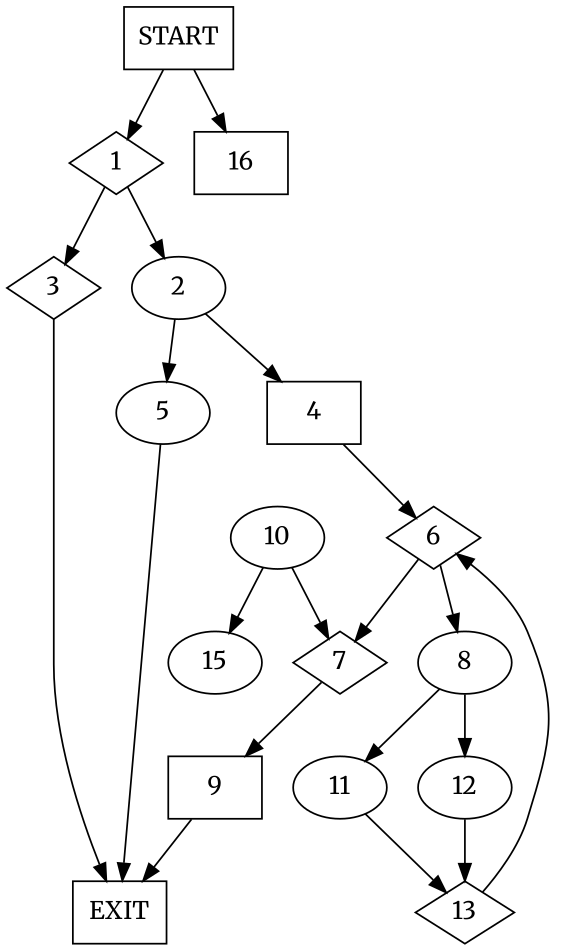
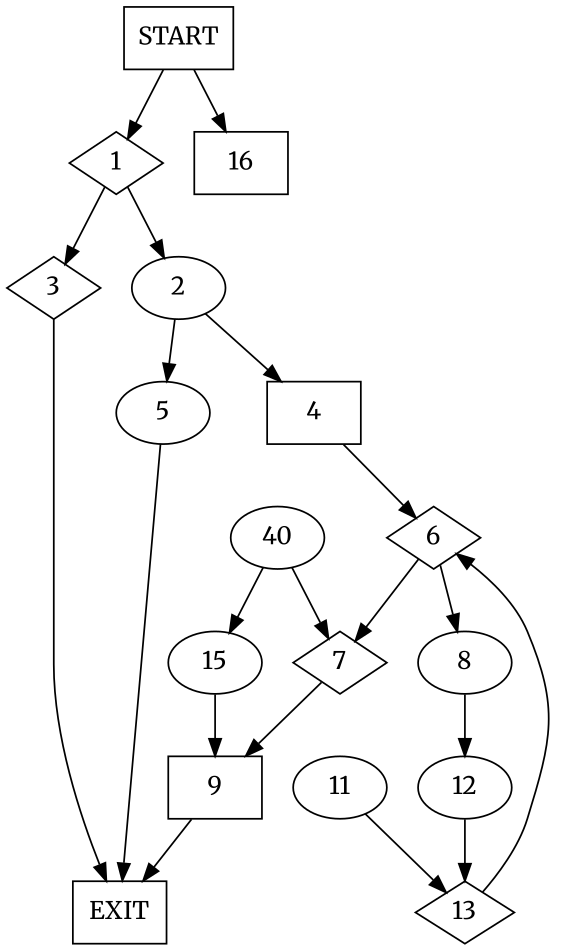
(278, 538) -> (278, 538)
none -> (215, 717)
(409, 719) -> none
